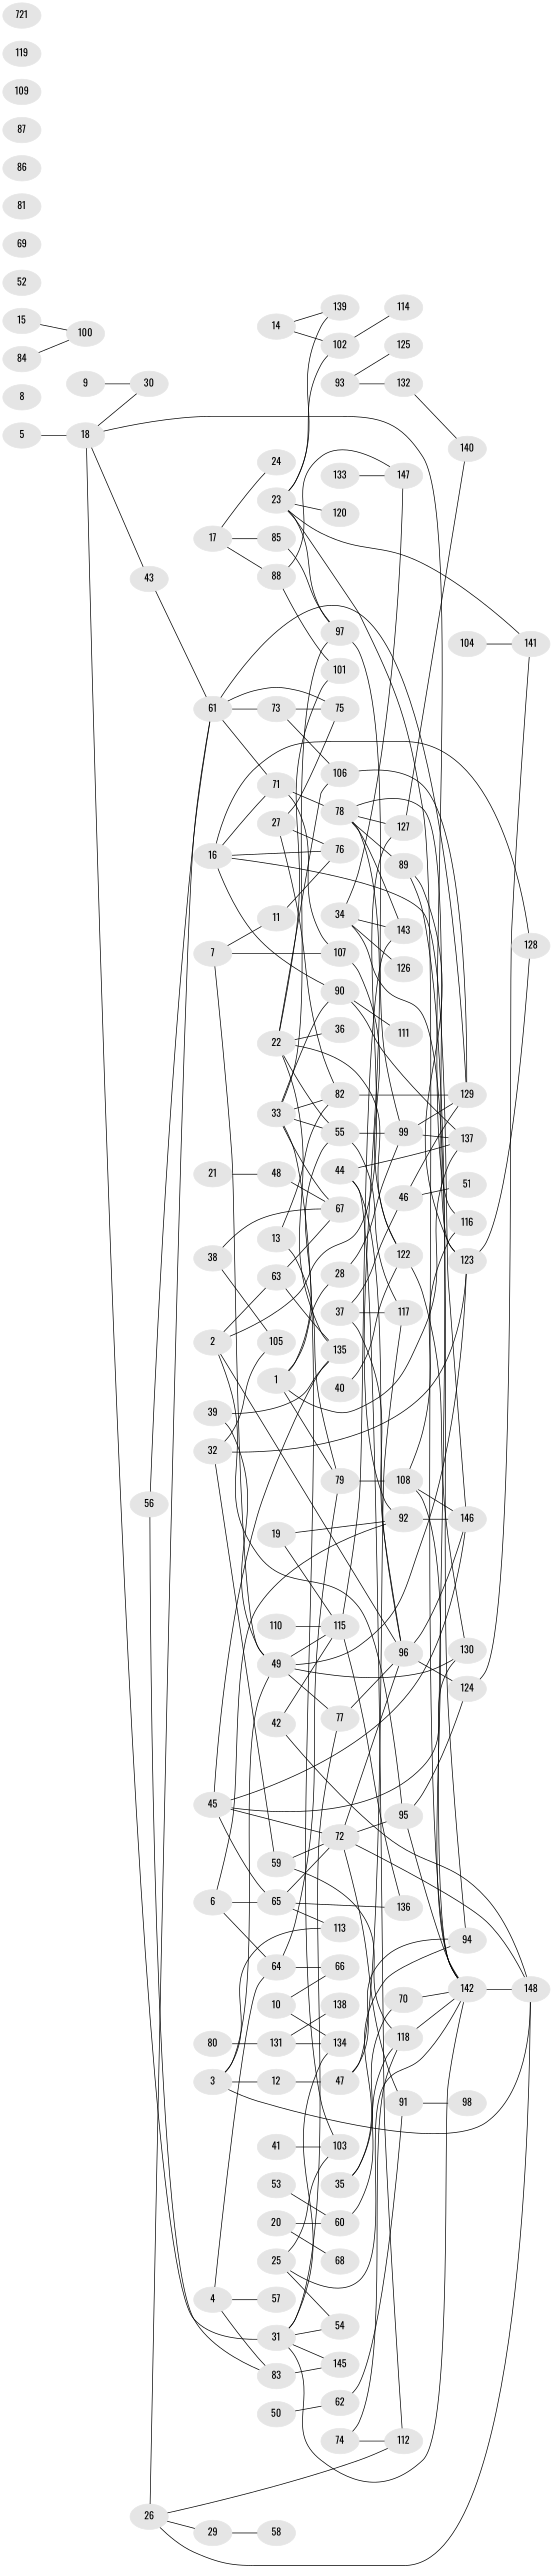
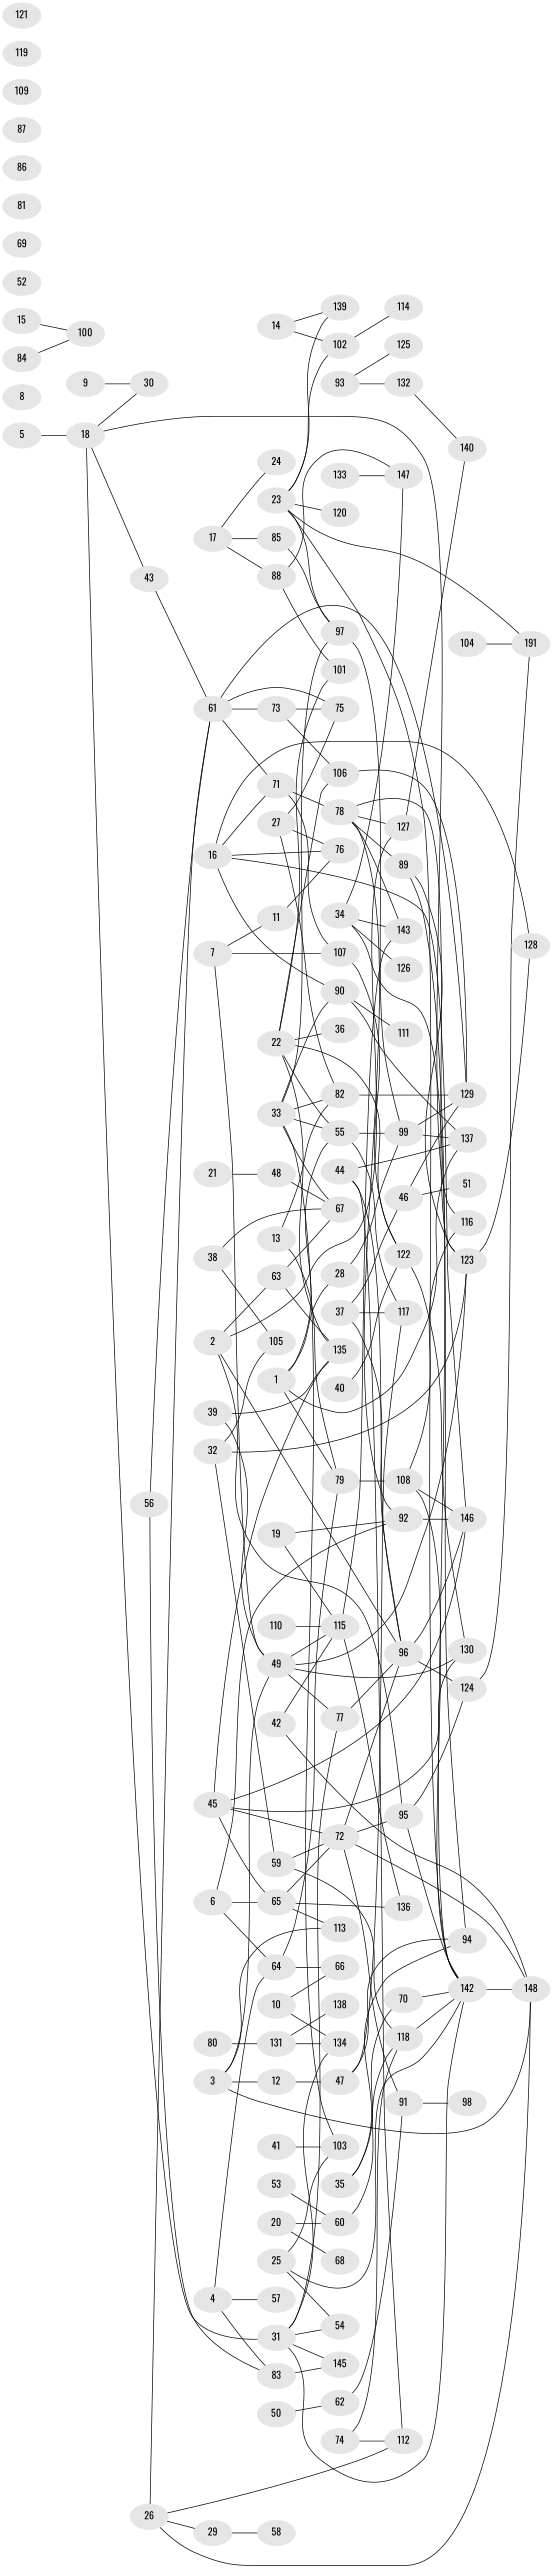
(22, 16) -> (22, 16)
(531, 644) -> (531, 644)
